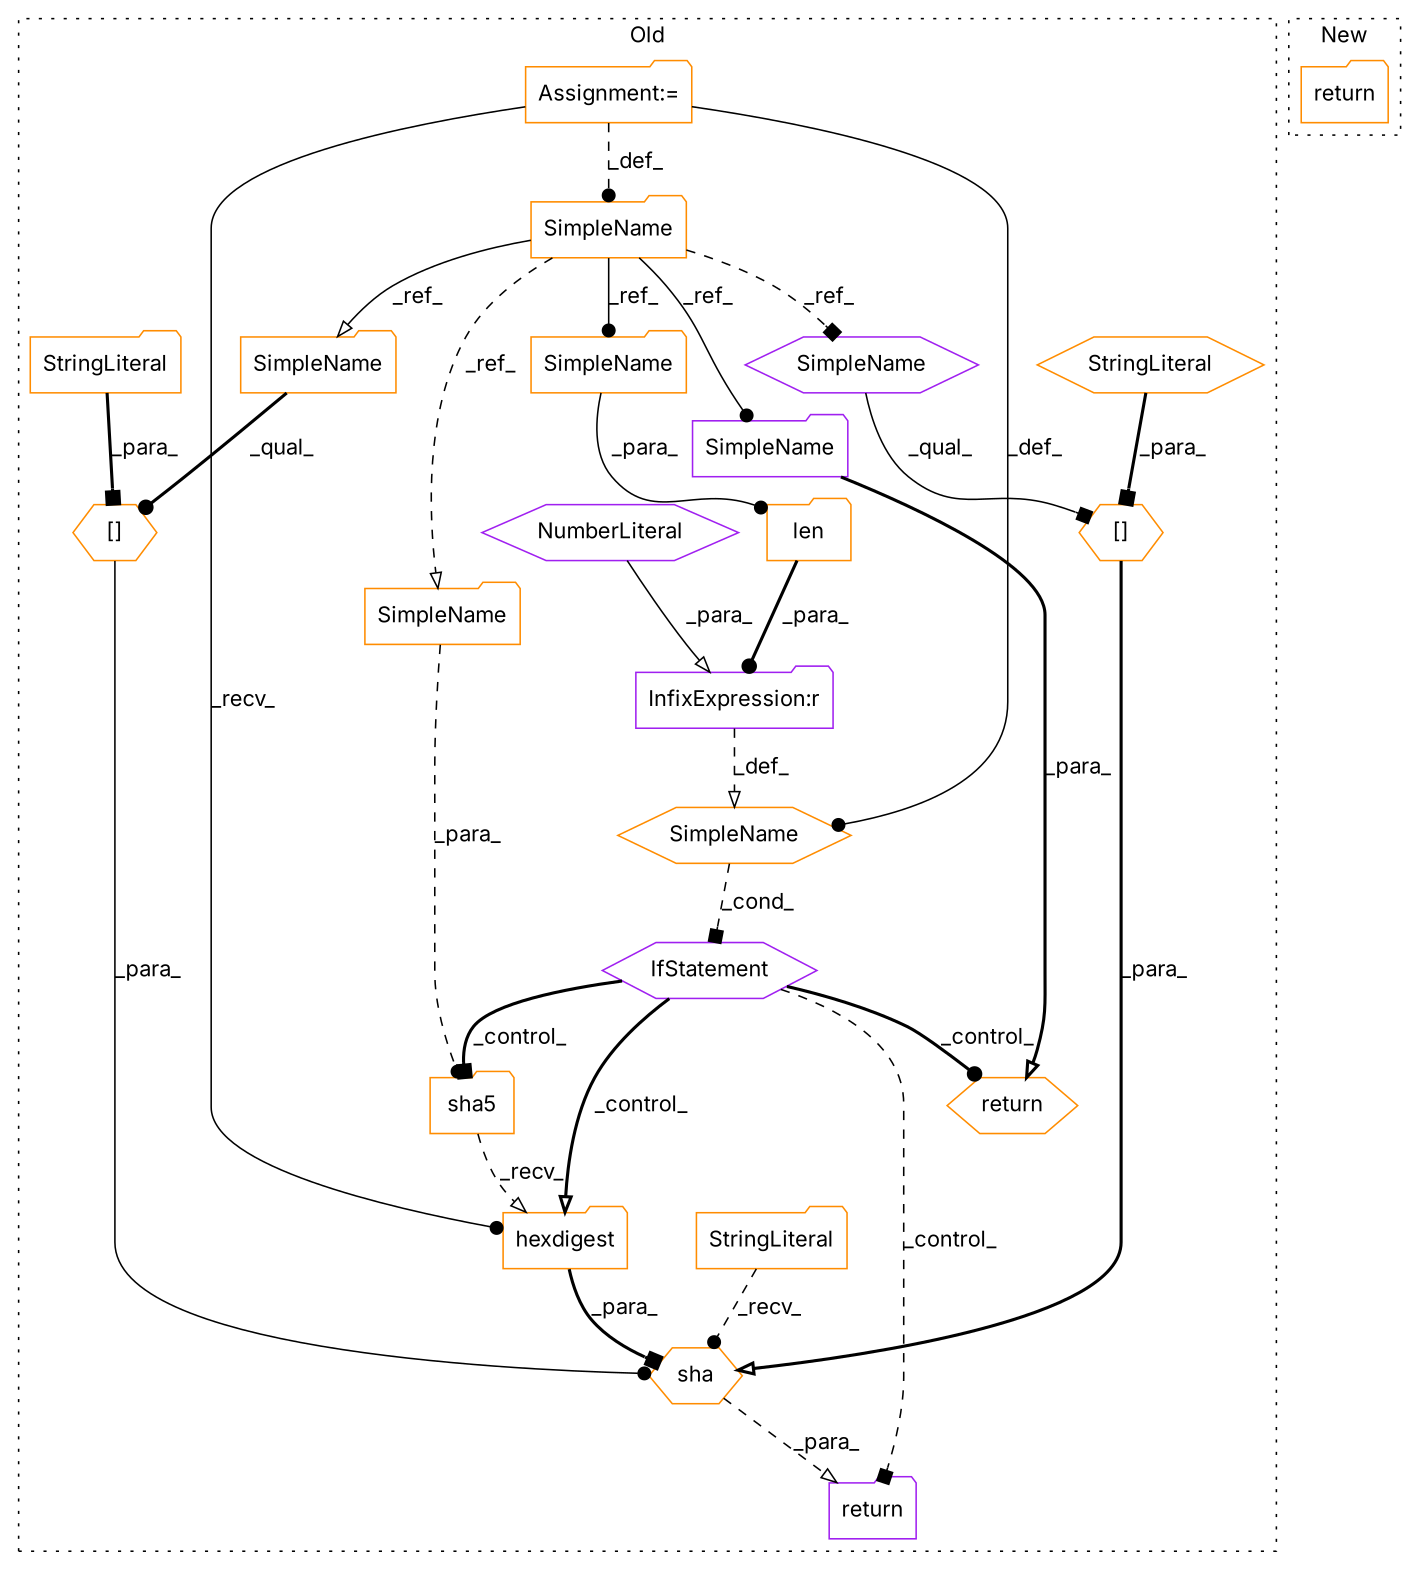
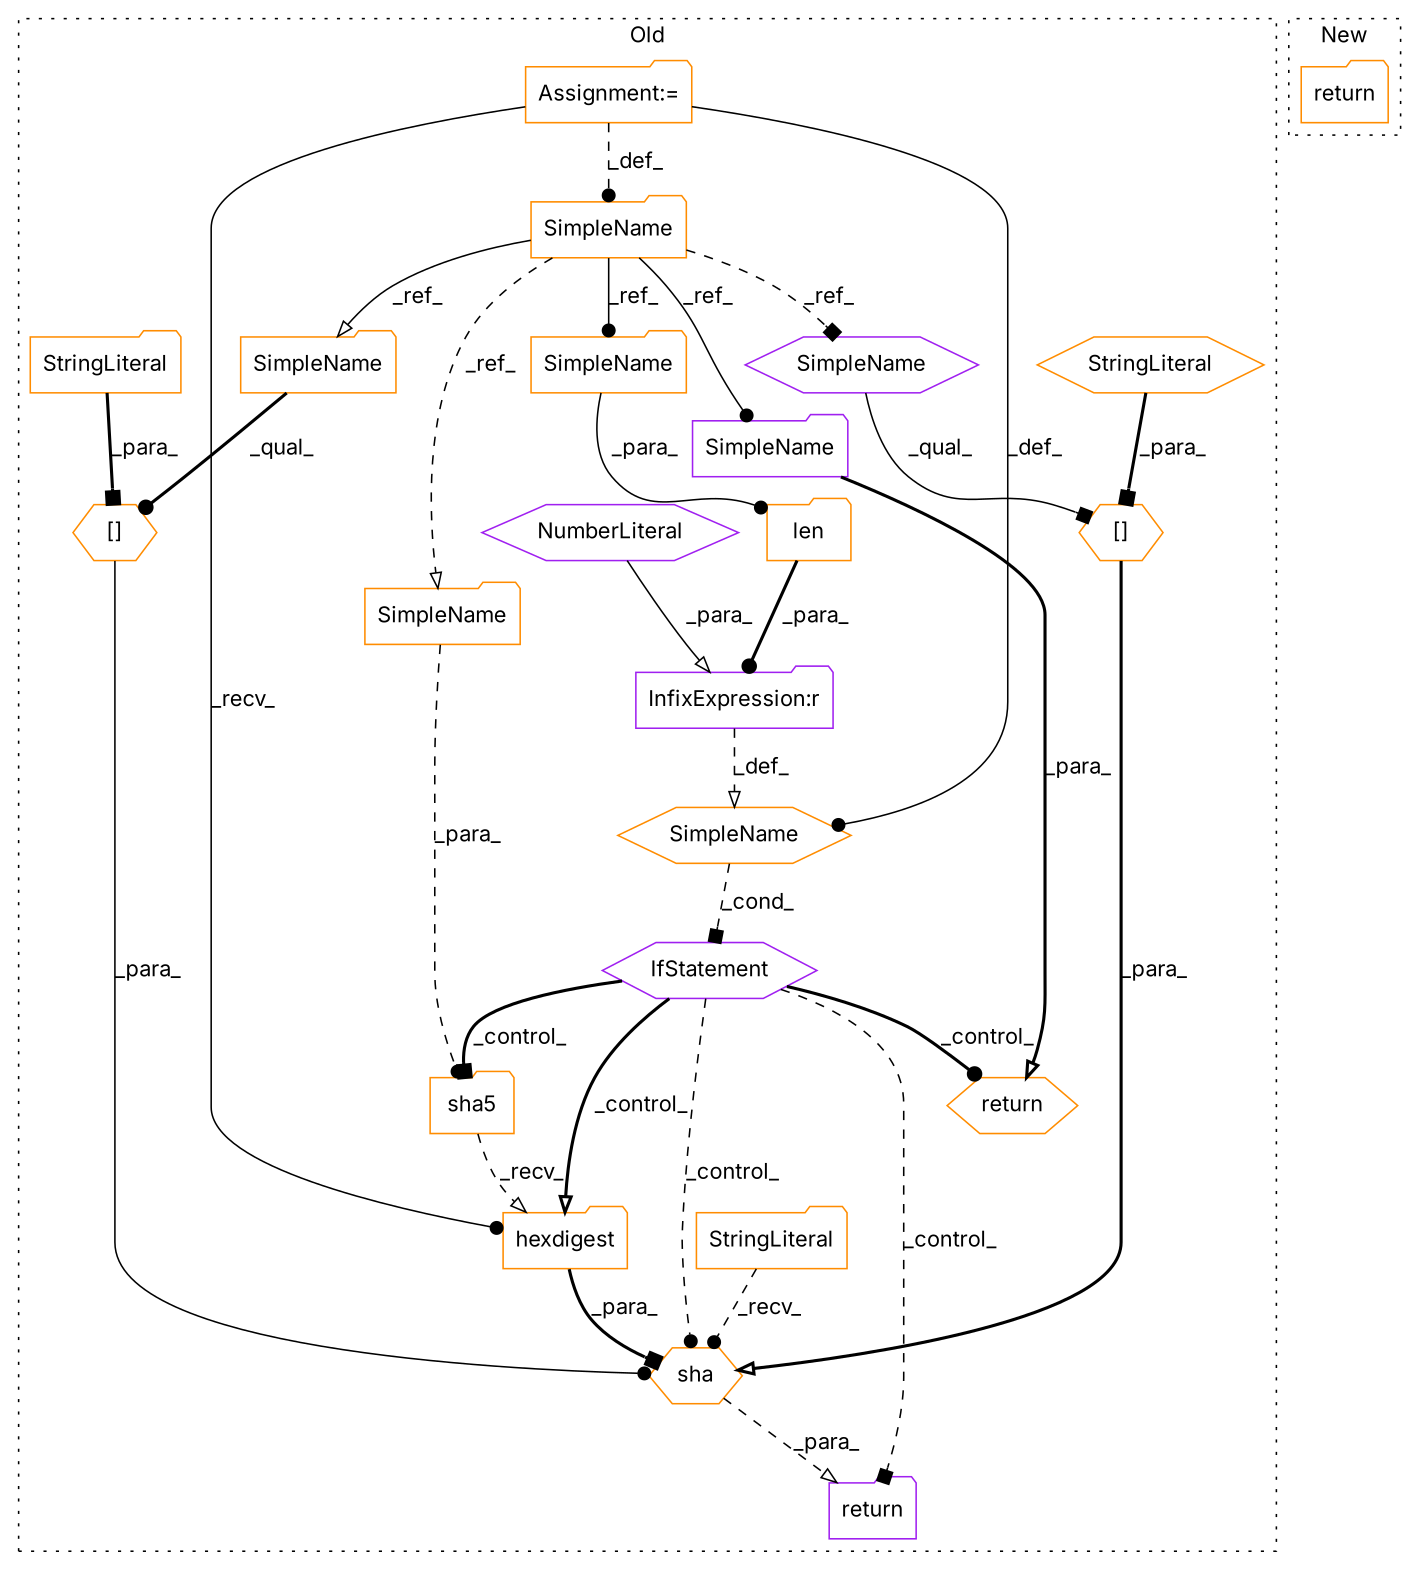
none -> (687, 1166)
